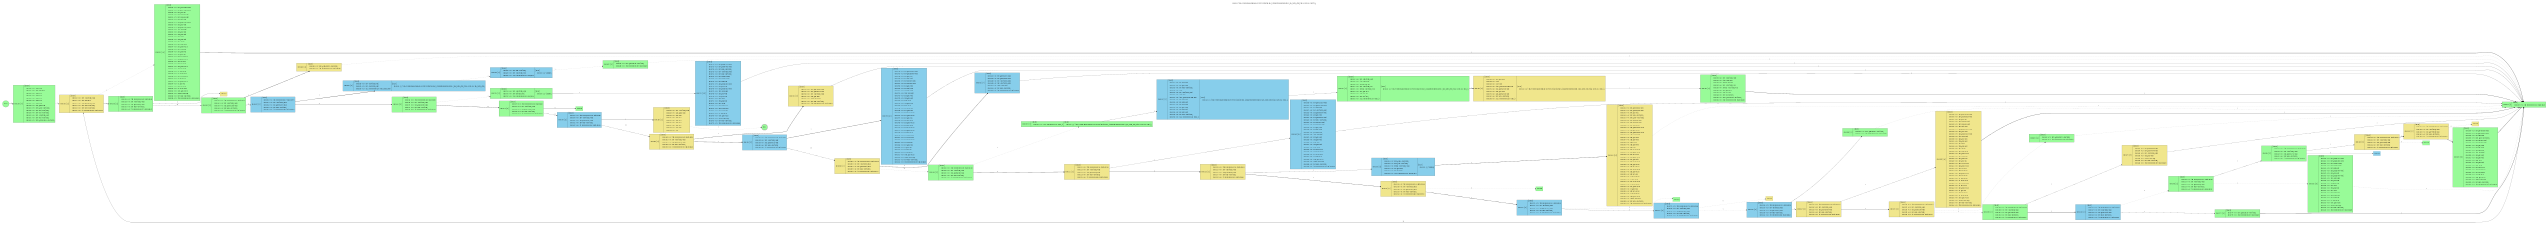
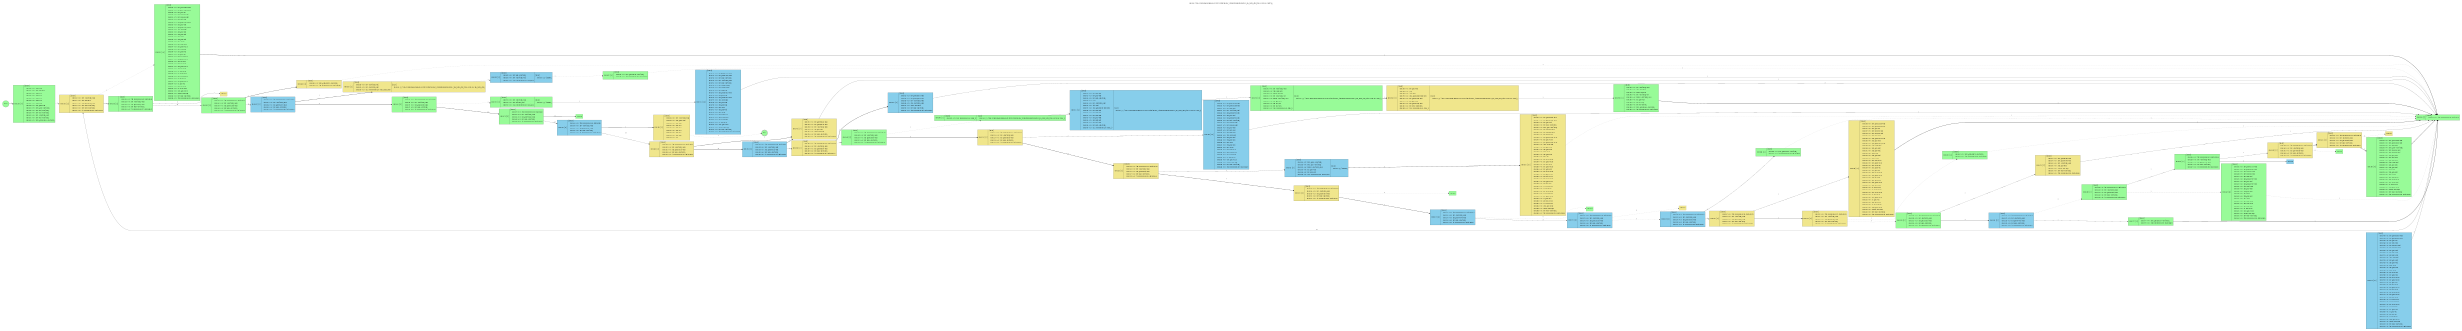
(414, 86) -> (414, 87)
(833, 130) -> (789, 141)
